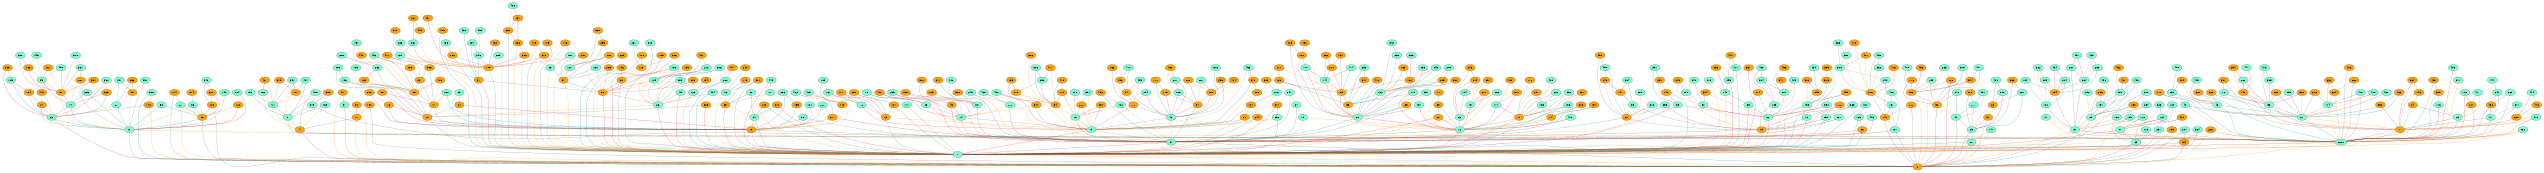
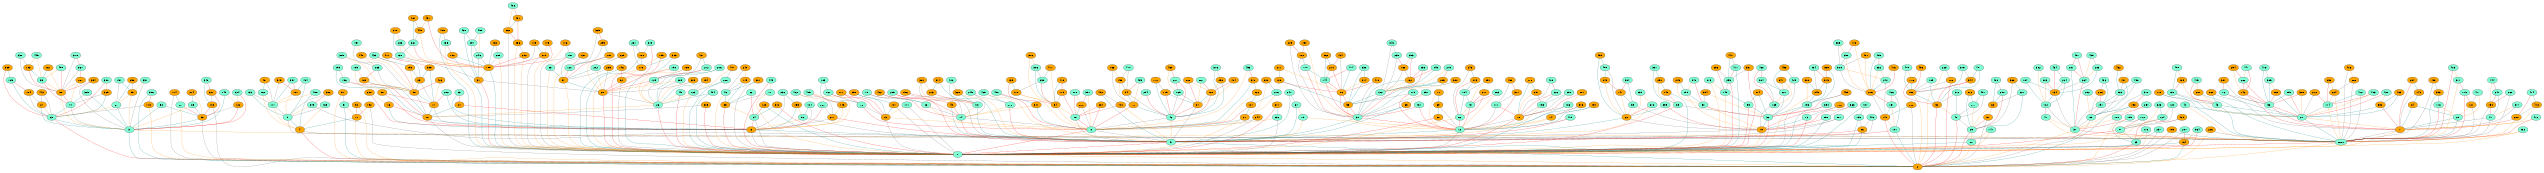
(1121, 105) -> (1121, 105)
